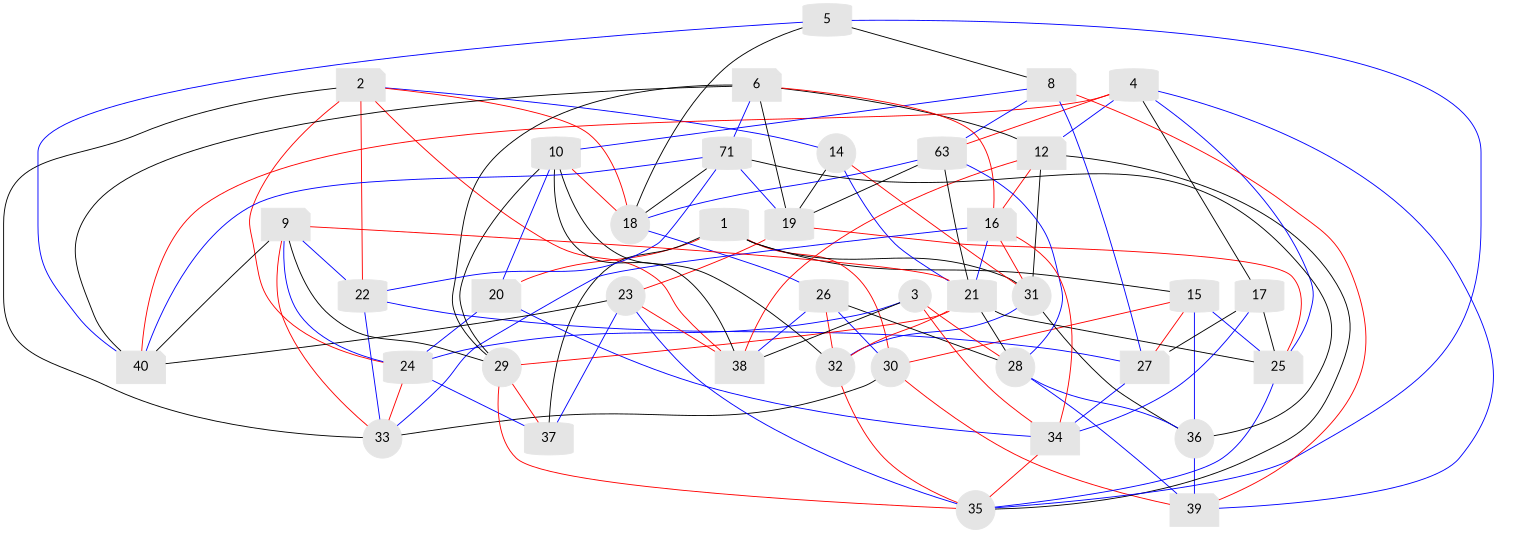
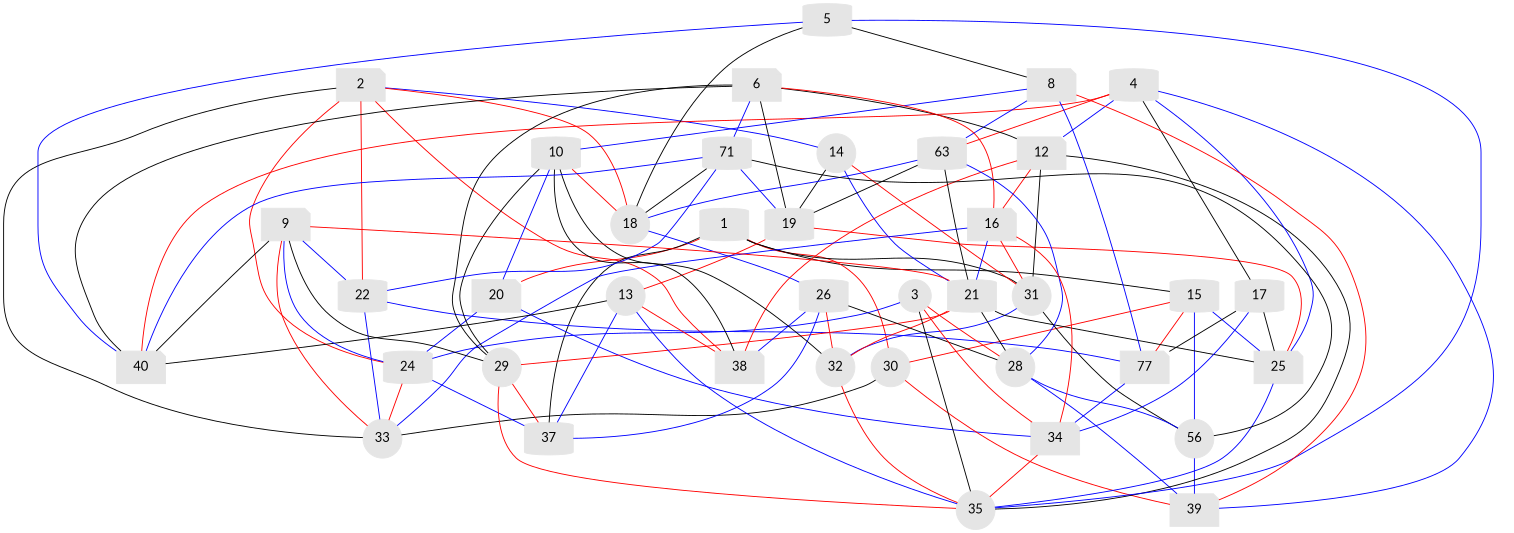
(626, 296) -> (626, 296)
(865, 340) -> (698, 421)
(798, 343) -> (945, 402)
(1145, 367) -> (1145, 367)
(1194, 439) -> (1194, 439)
